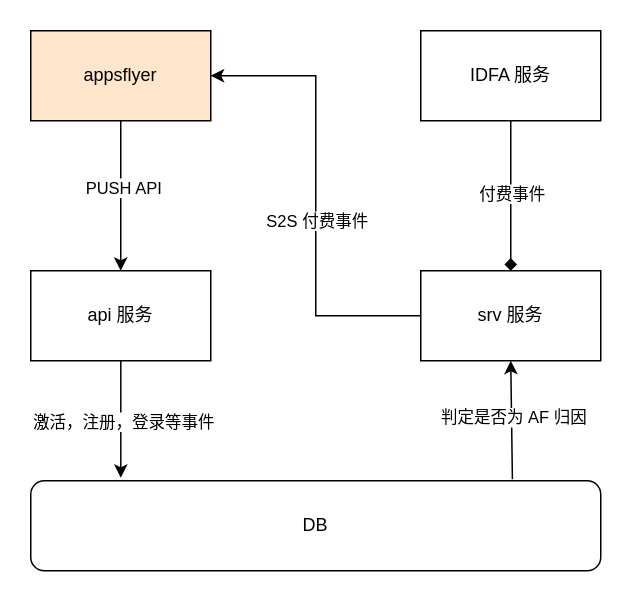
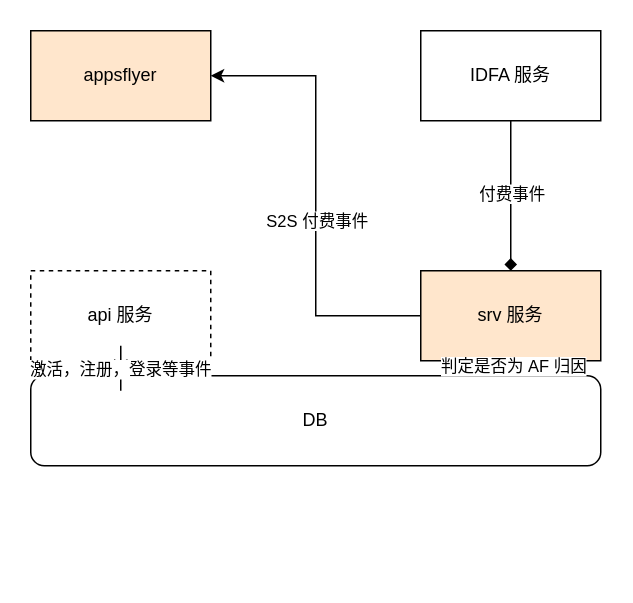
(121, 191) -> none
(121, 316) -> (121, 316)
(511, 316) -> (511, 316)
(316, 526) -> (316, 421)
